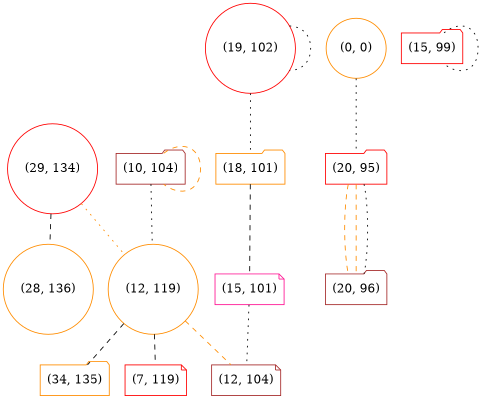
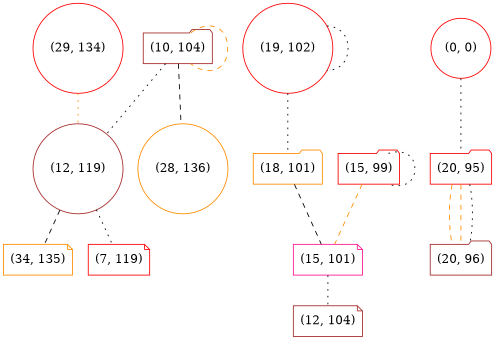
(356, 48) -> (461, 48)
none -> (348, 214)
(50, 229) -> (180, 94)
(153, 289) -> (78, 169)
(208, 343) -> none
(155, 350) -> (104, 227)
(75, 380) -> (38, 260)
